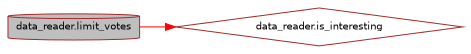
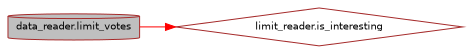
(319, 27) -> (319, 27)
